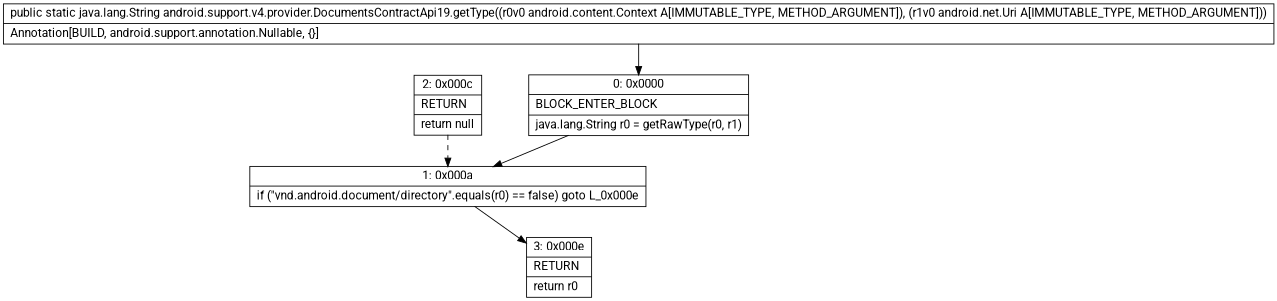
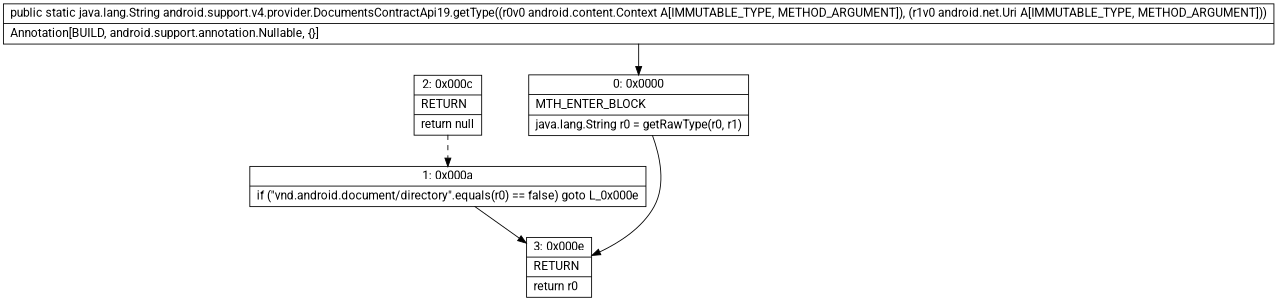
(597, 104) -> (591, 104)
(535, 149) -> (654, 206)
